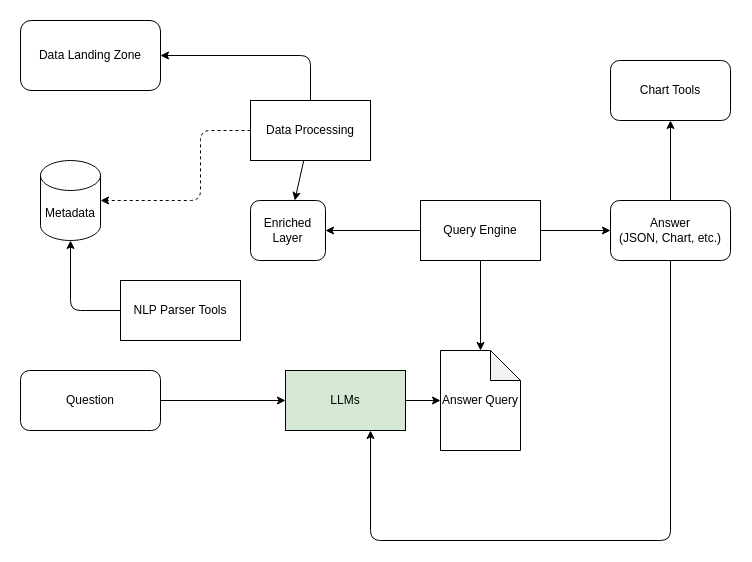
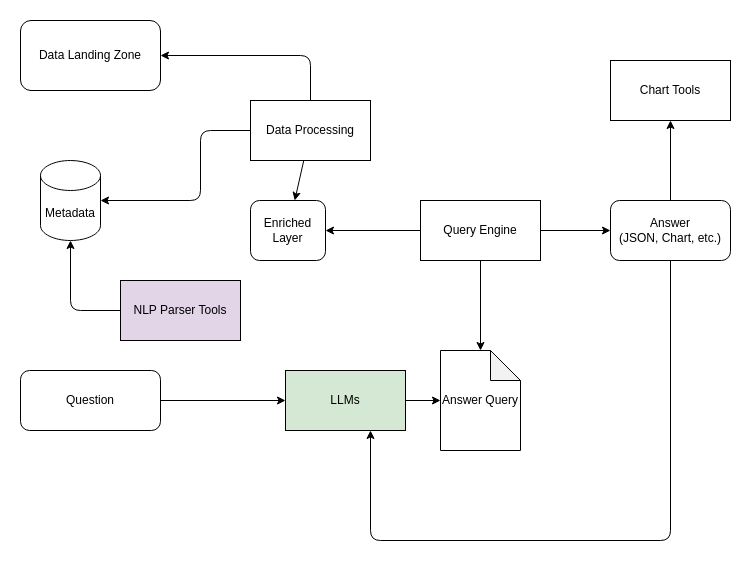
(671, 91) -> (671, 91)
(201, 188) -> (201, 188)
(181, 311) -> (181, 311)
